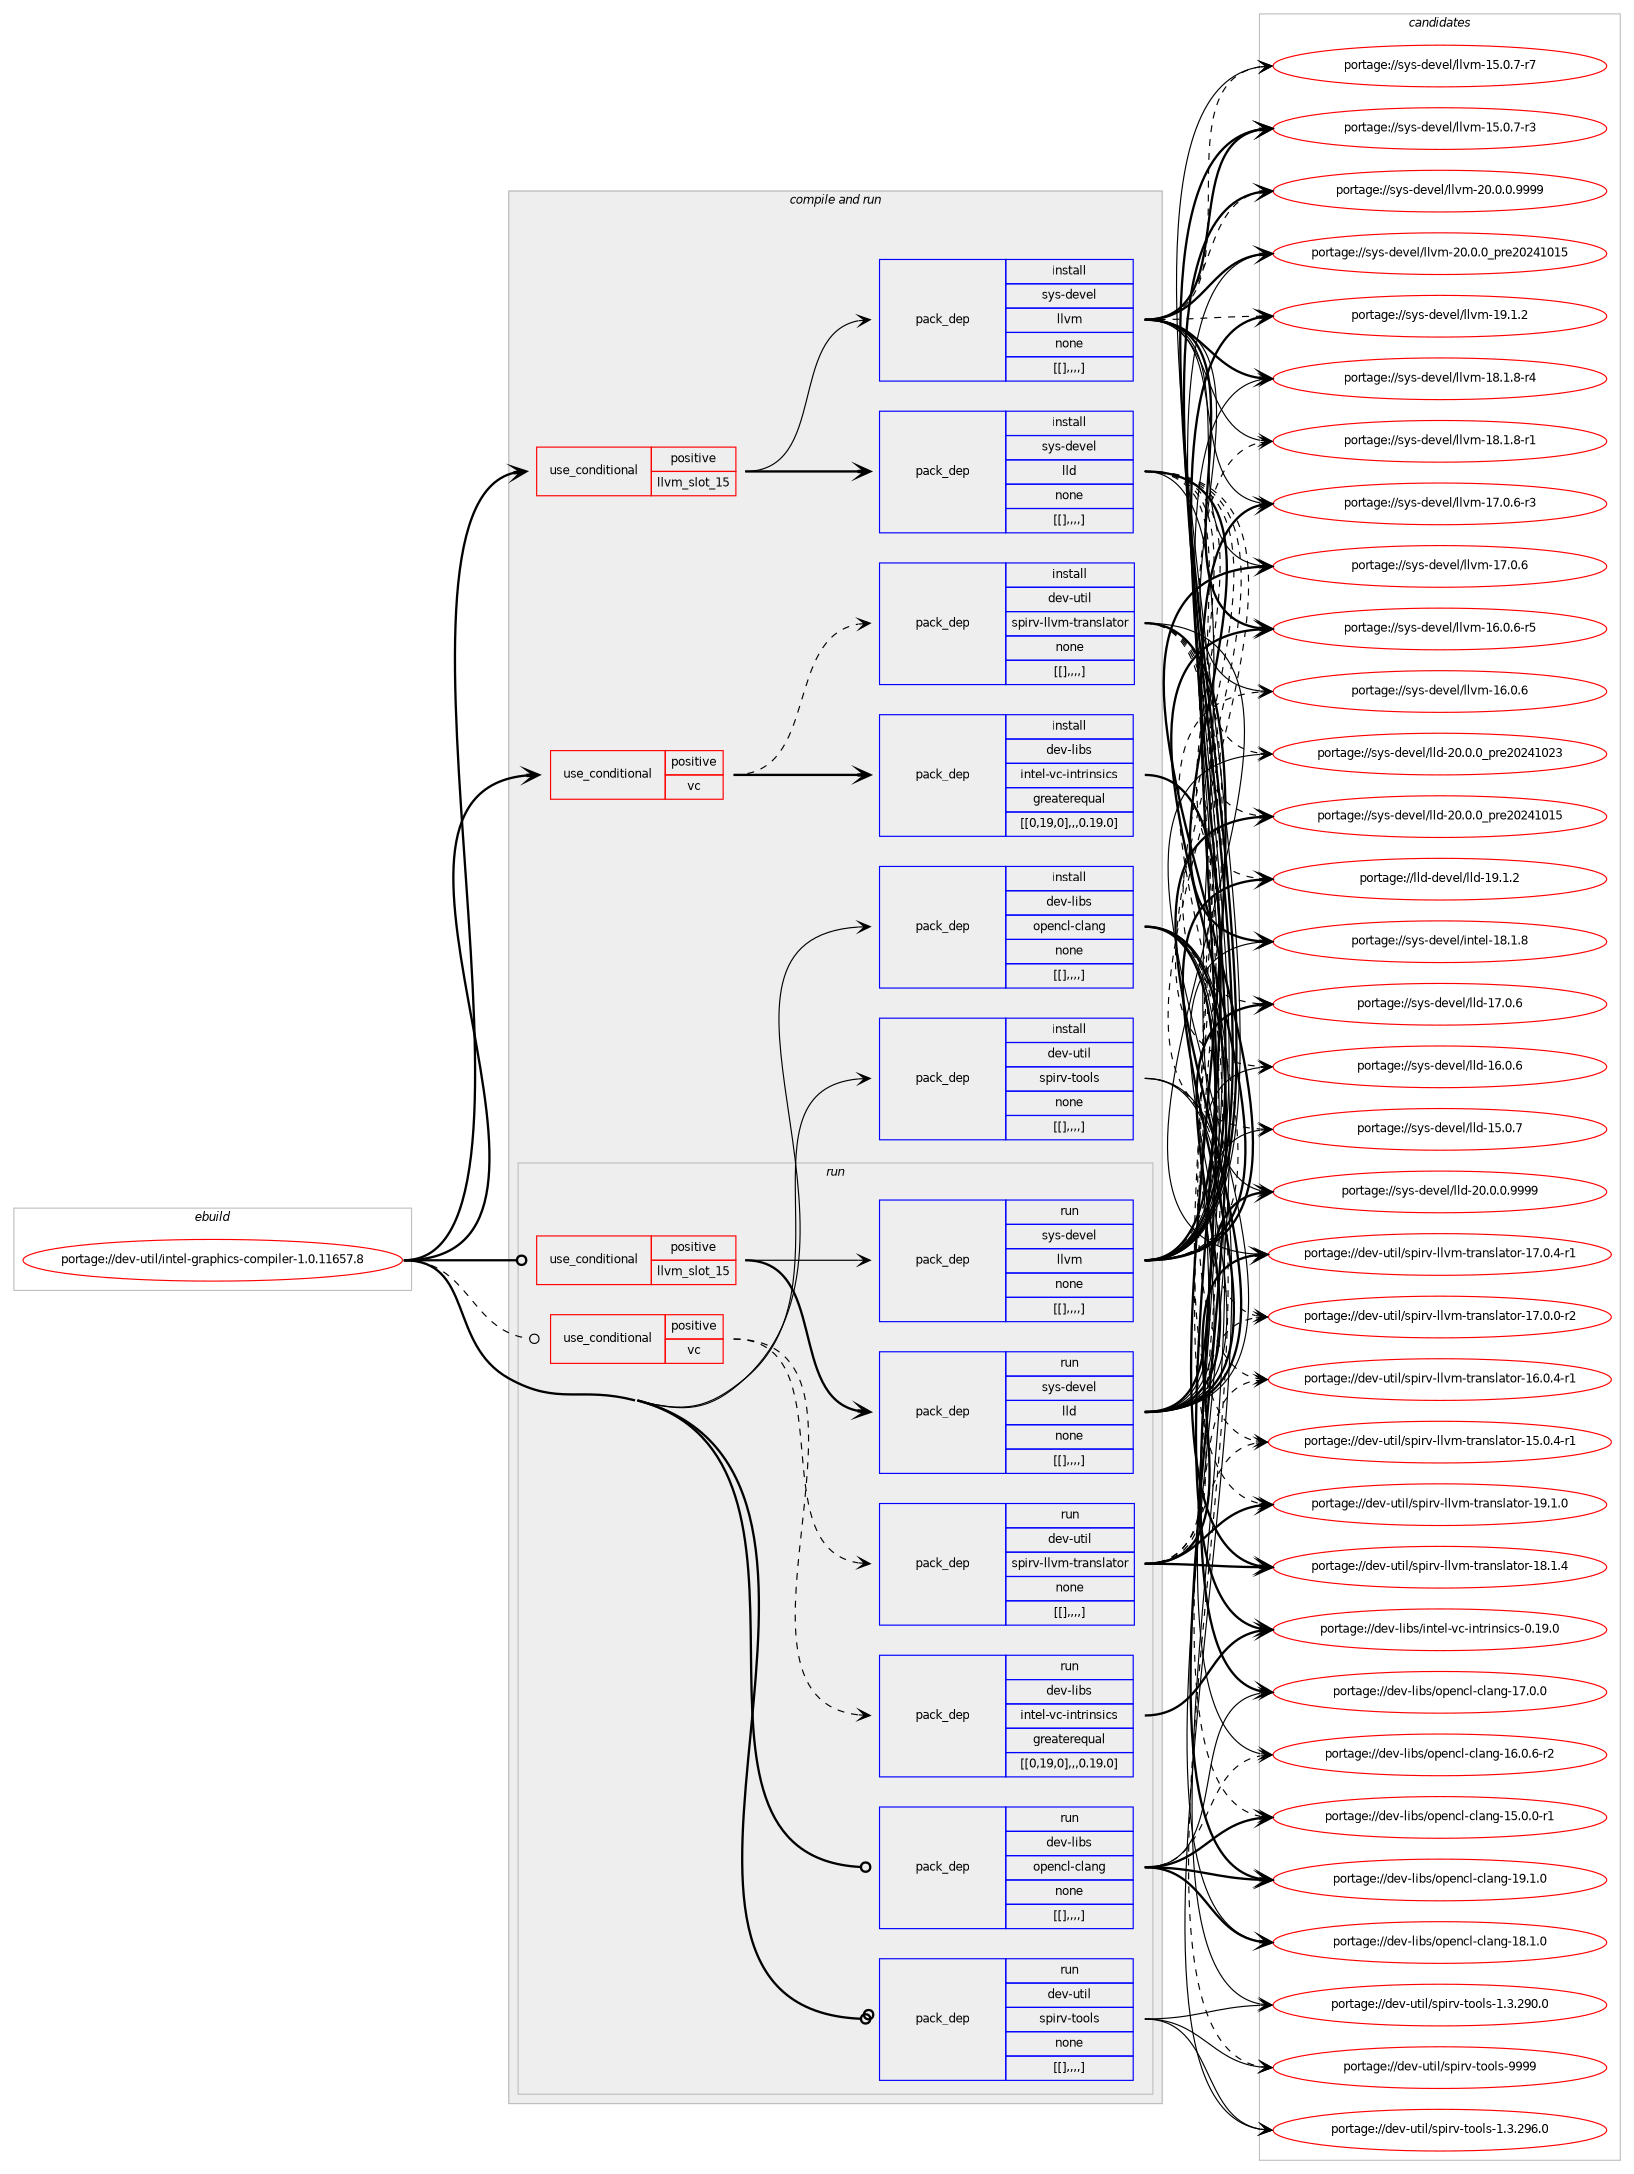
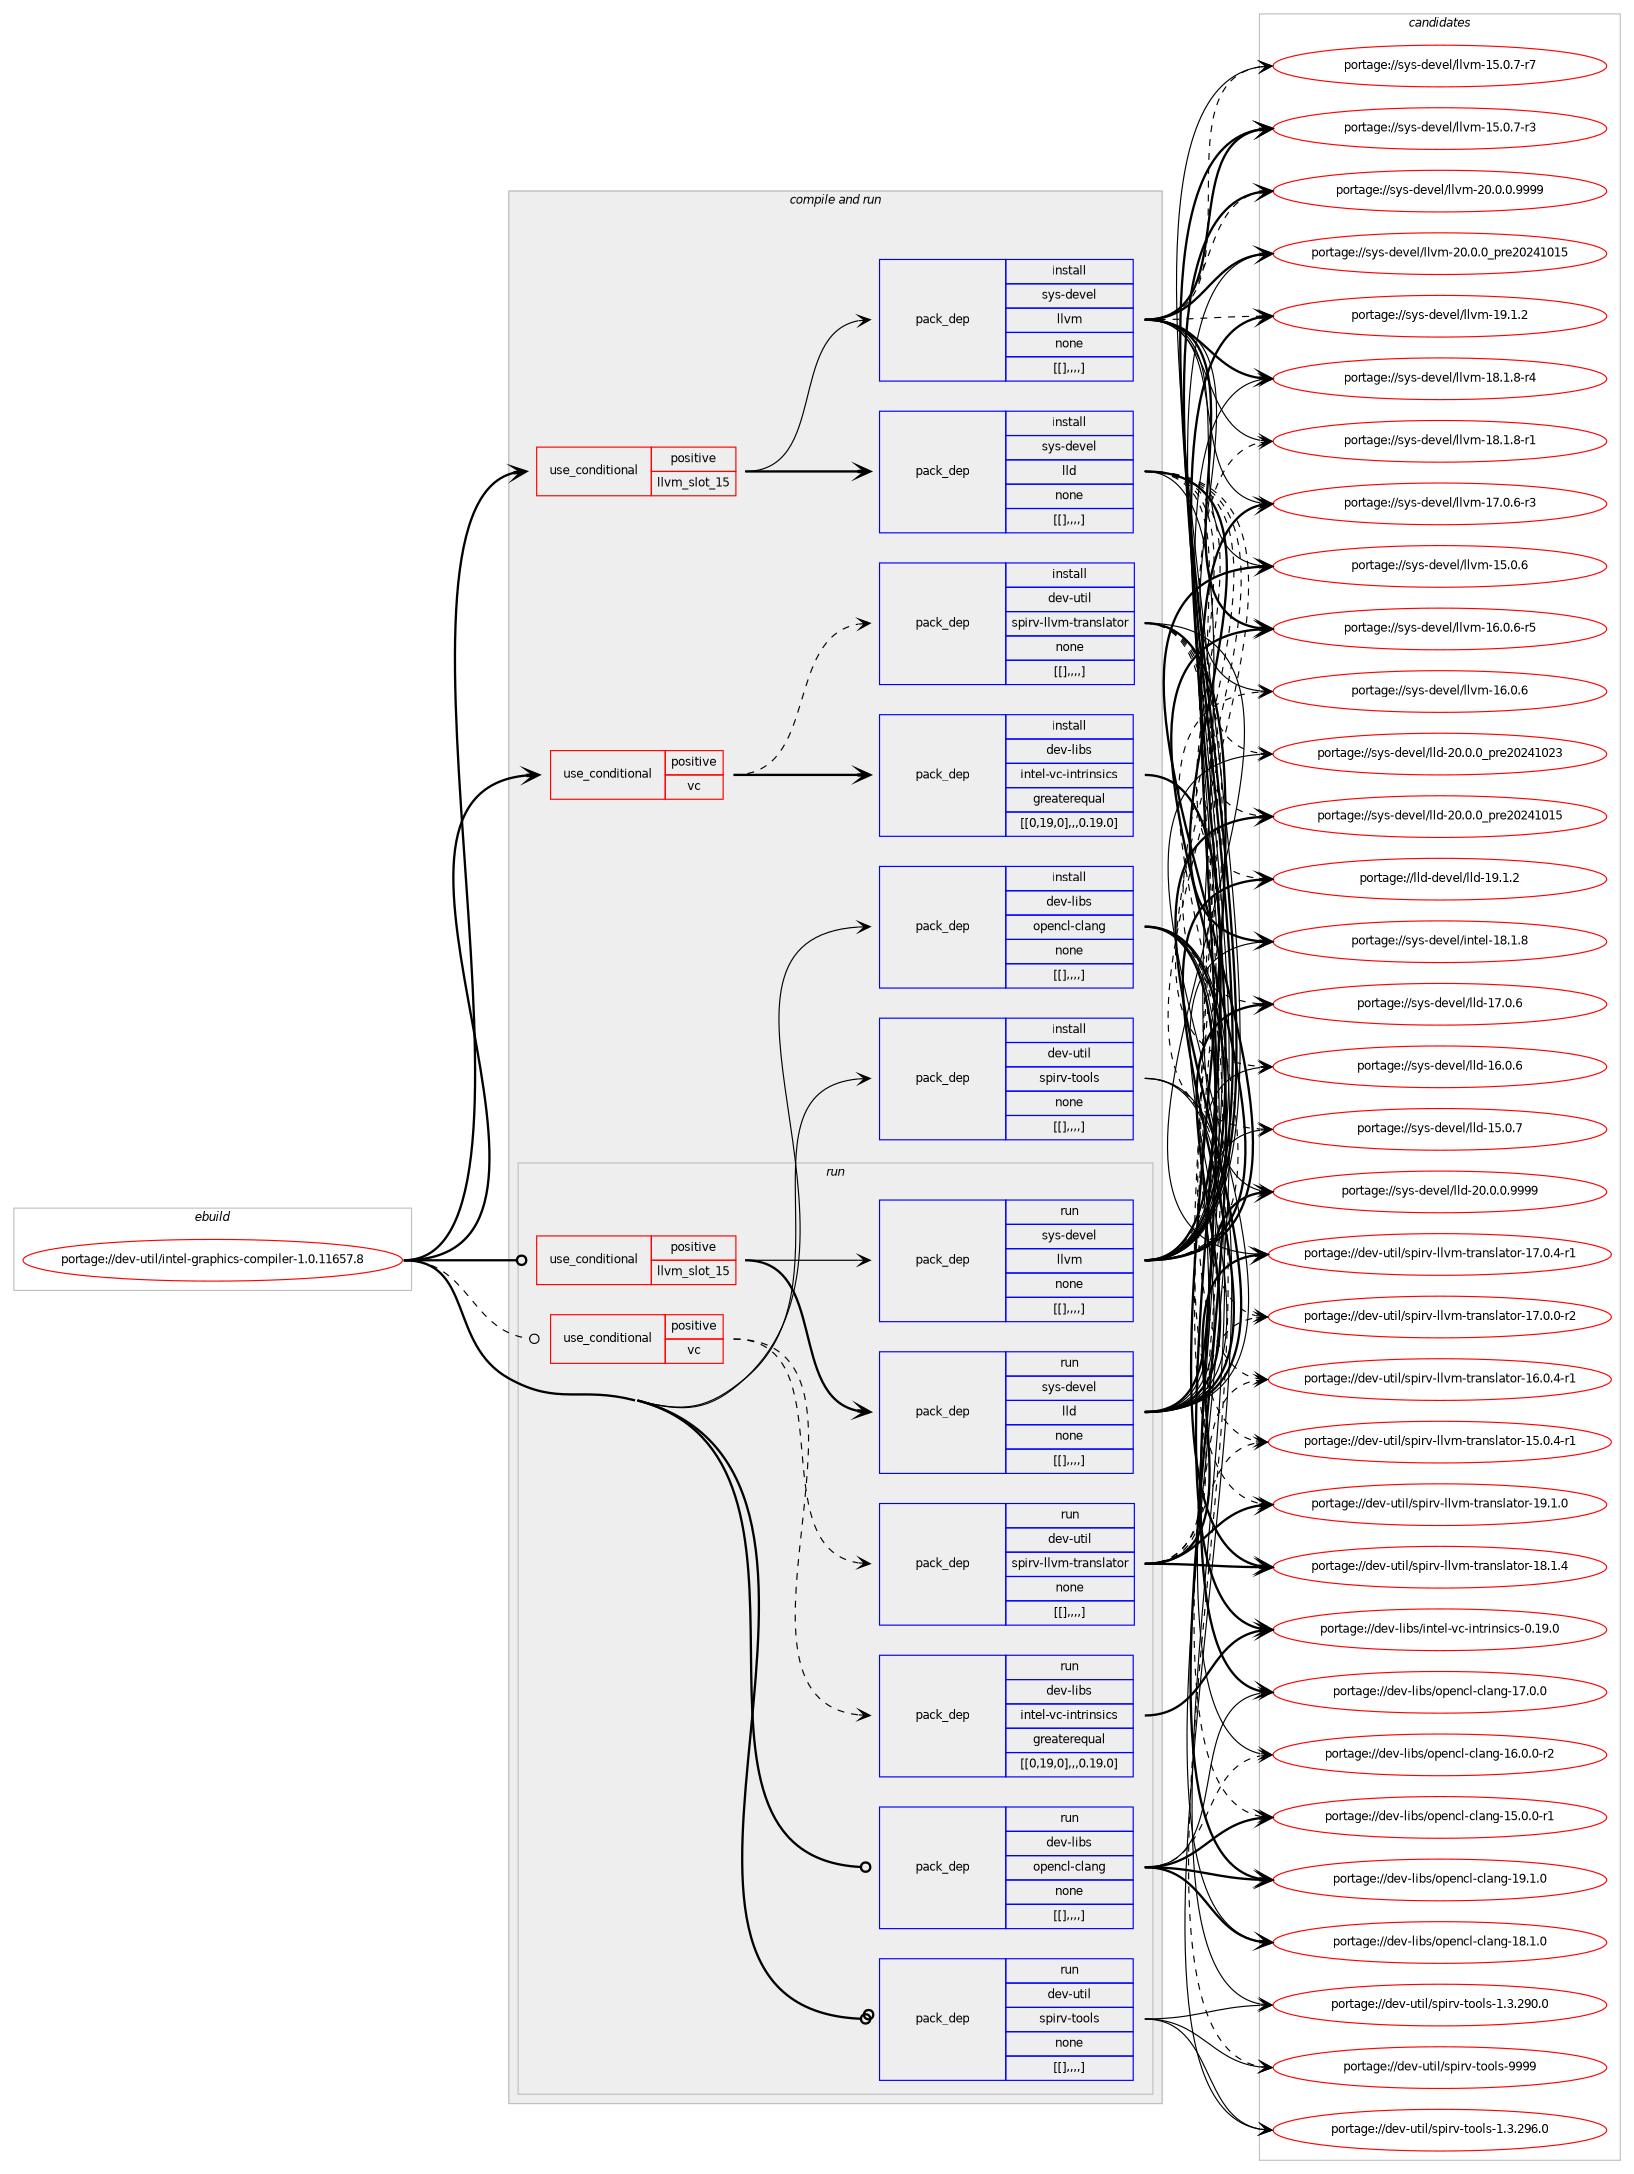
(1440, 566) -> (1440, 566)
(1440, 1755) -> (1440, 1755)
